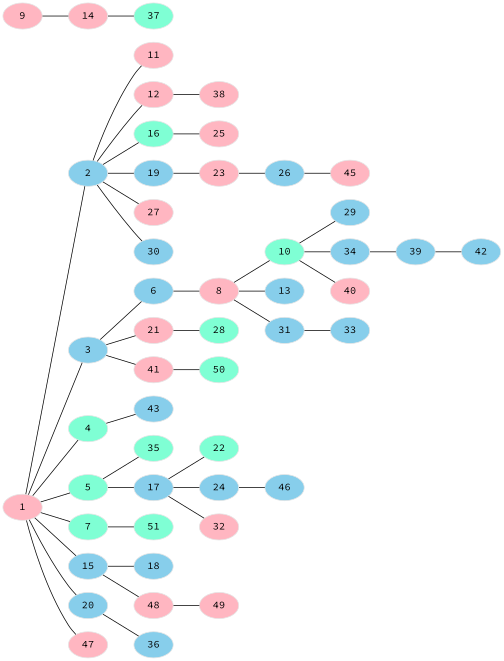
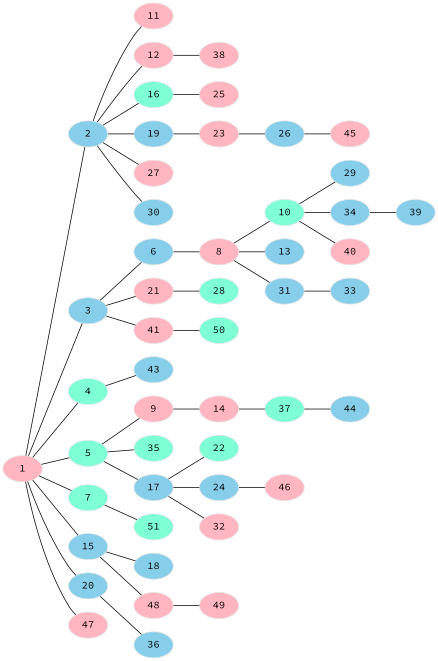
(481, 252) -> none
none -> (350, 409)
none -> (121, 431)
(285, 488) -> (285, 488)
